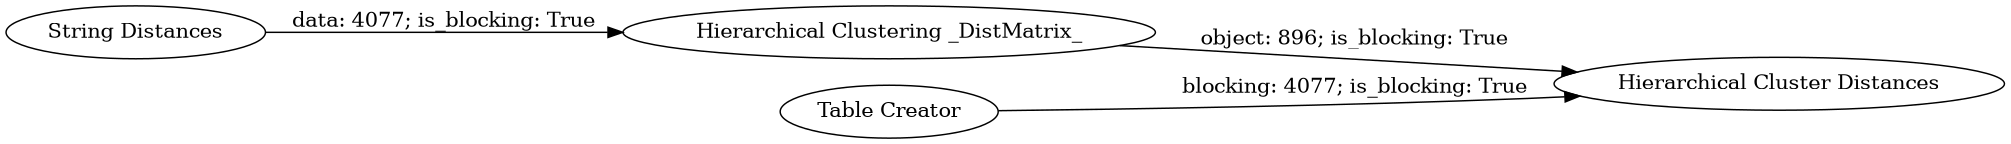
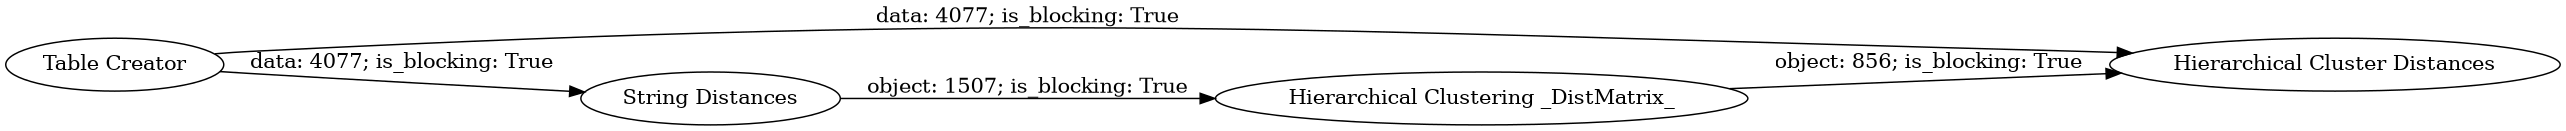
(444, 21) -> (1028, 87)
(1355, 39) -> (1929, 62)
none -> (395, 82)
(1355, 87) -> (1028, 17)
